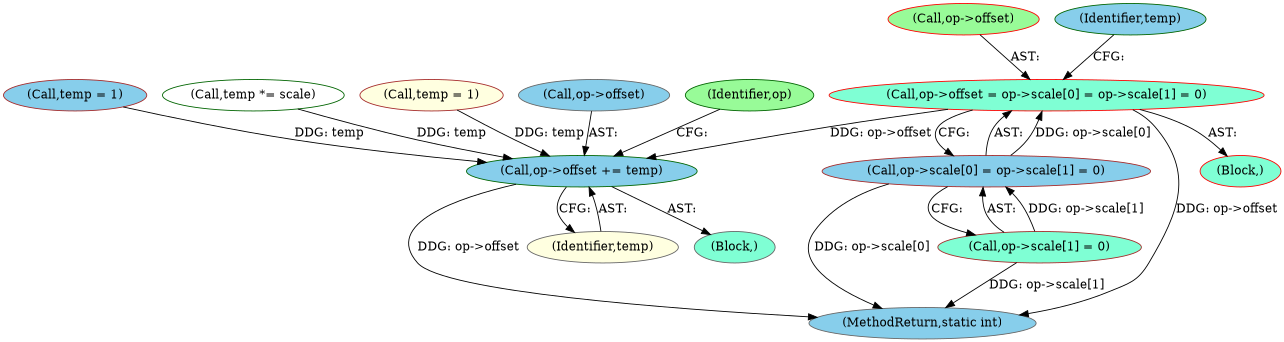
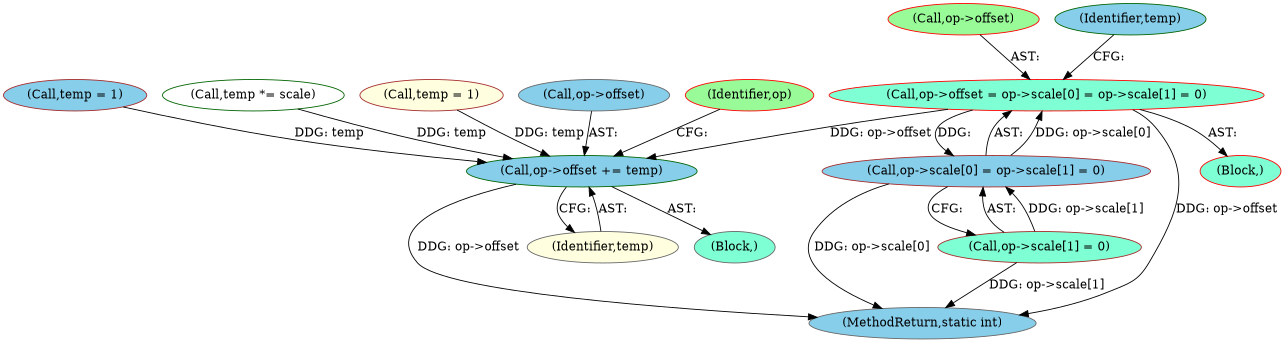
(750, 95) -> (750, 95)
(956, 133) -> (956, 133)
